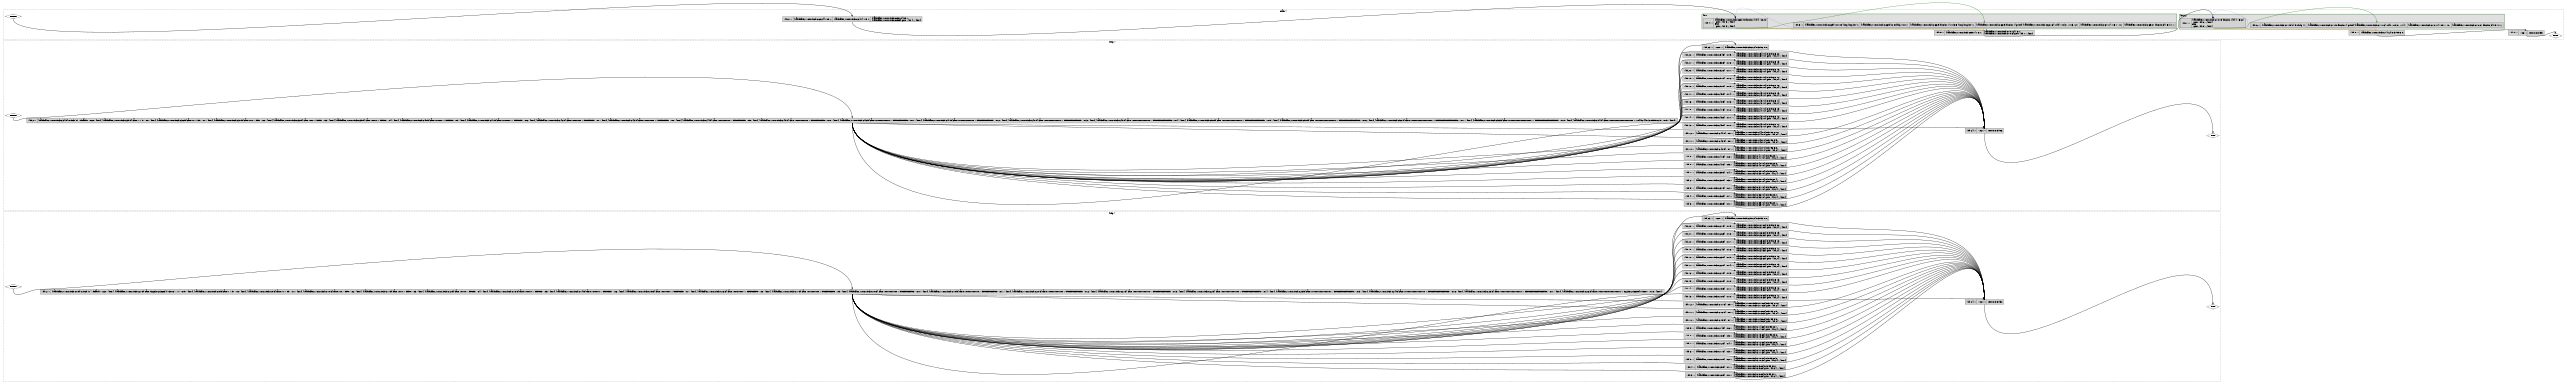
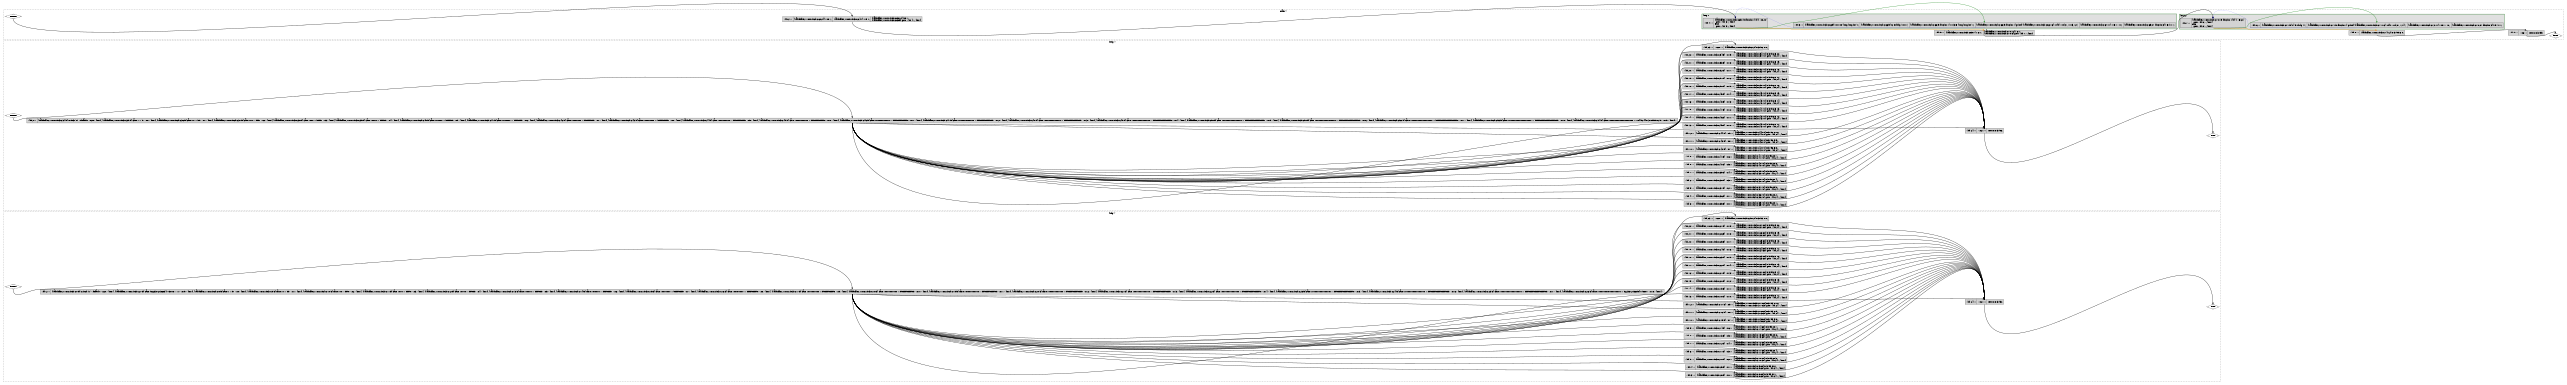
(1705, 16) -> (1706, 16)
